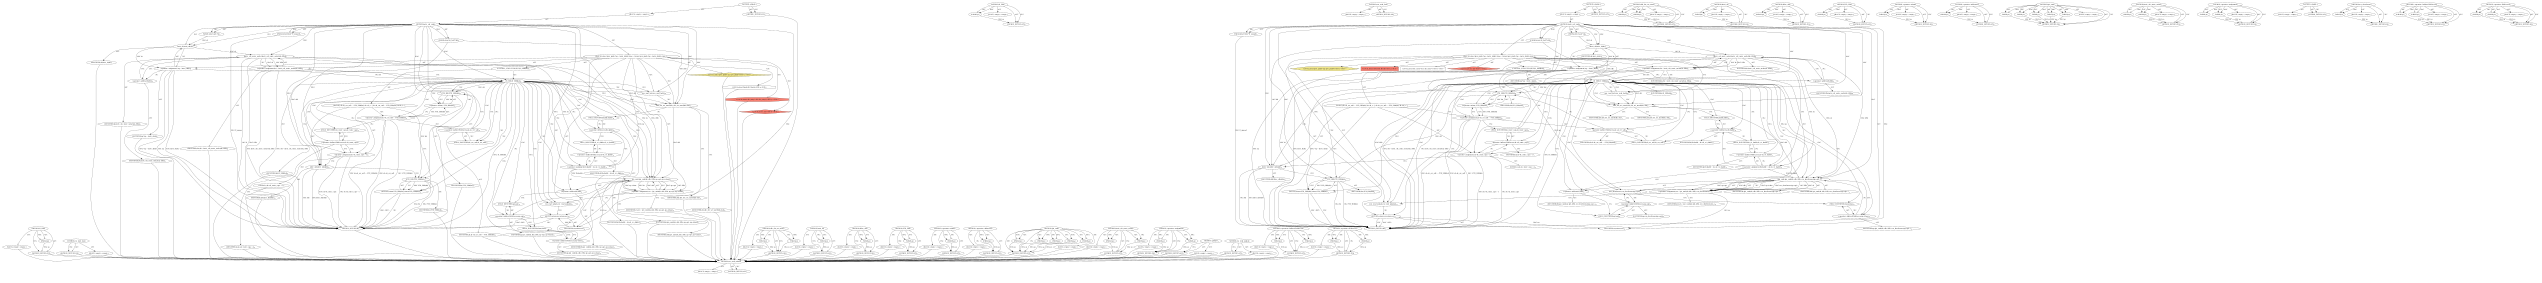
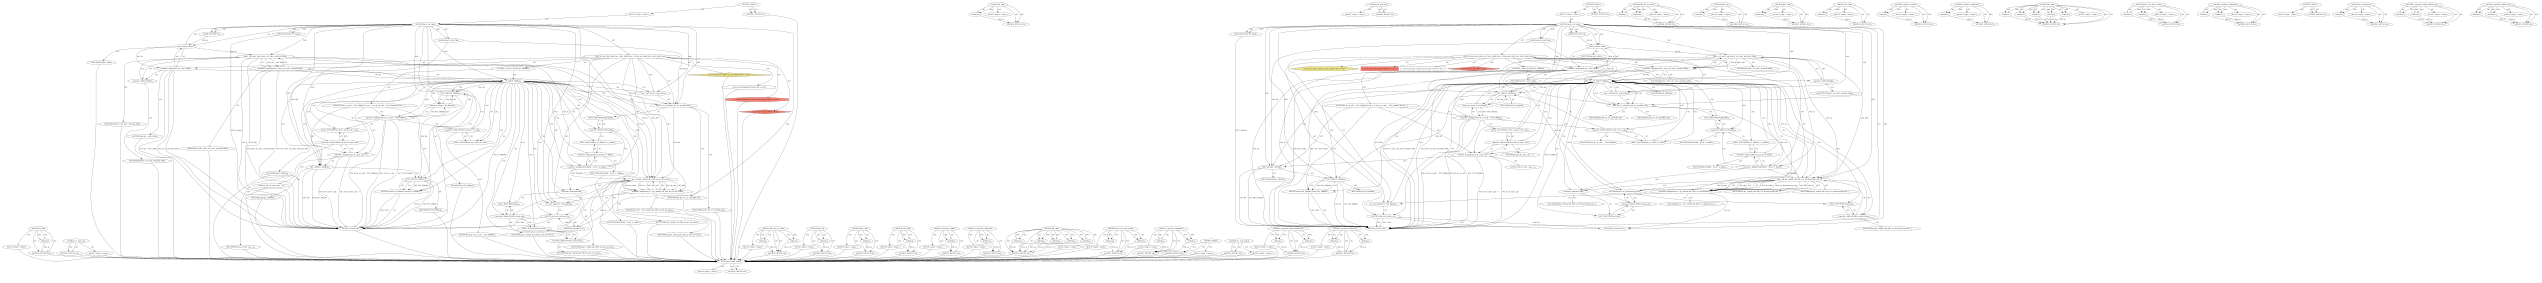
(1648, 216) -> none
